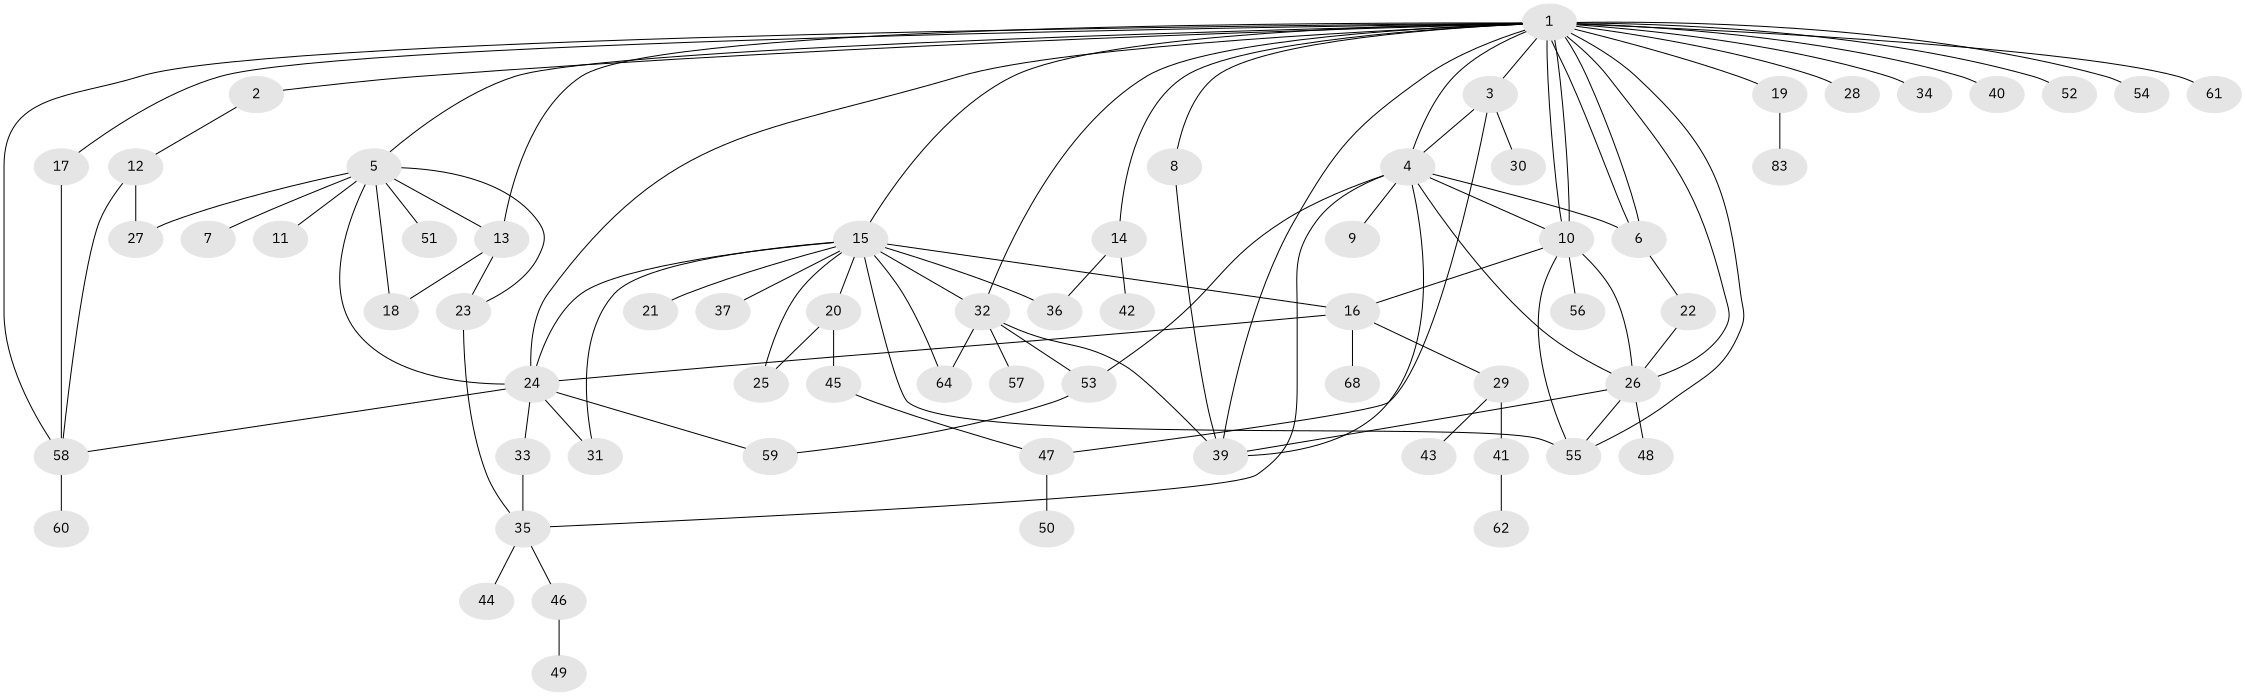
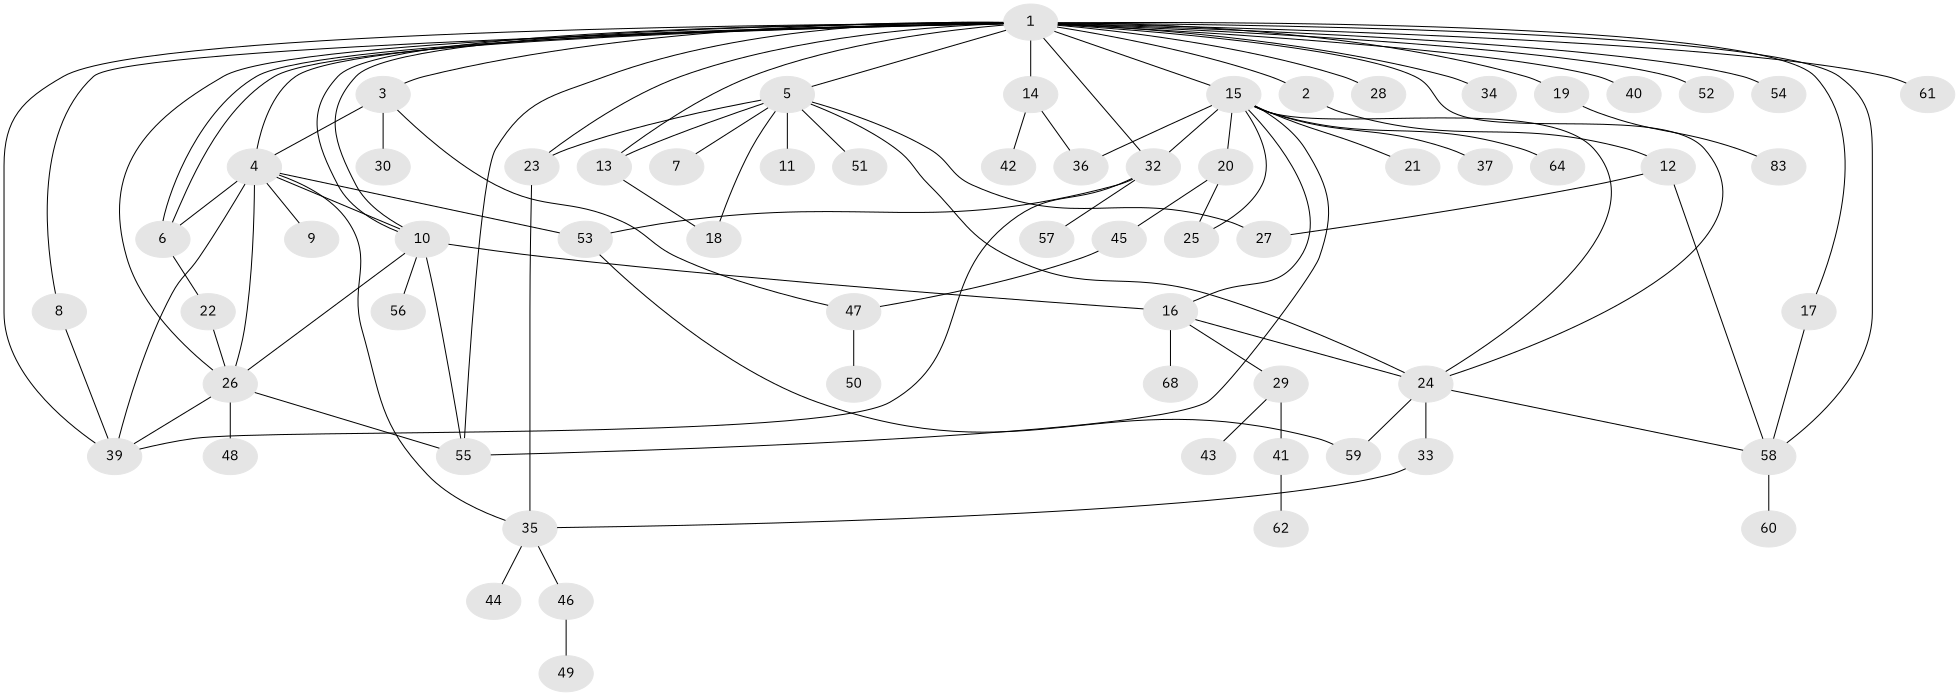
(483, 276) -> (765, 52)
(960, 354) -> none
(595, 457) -> none
